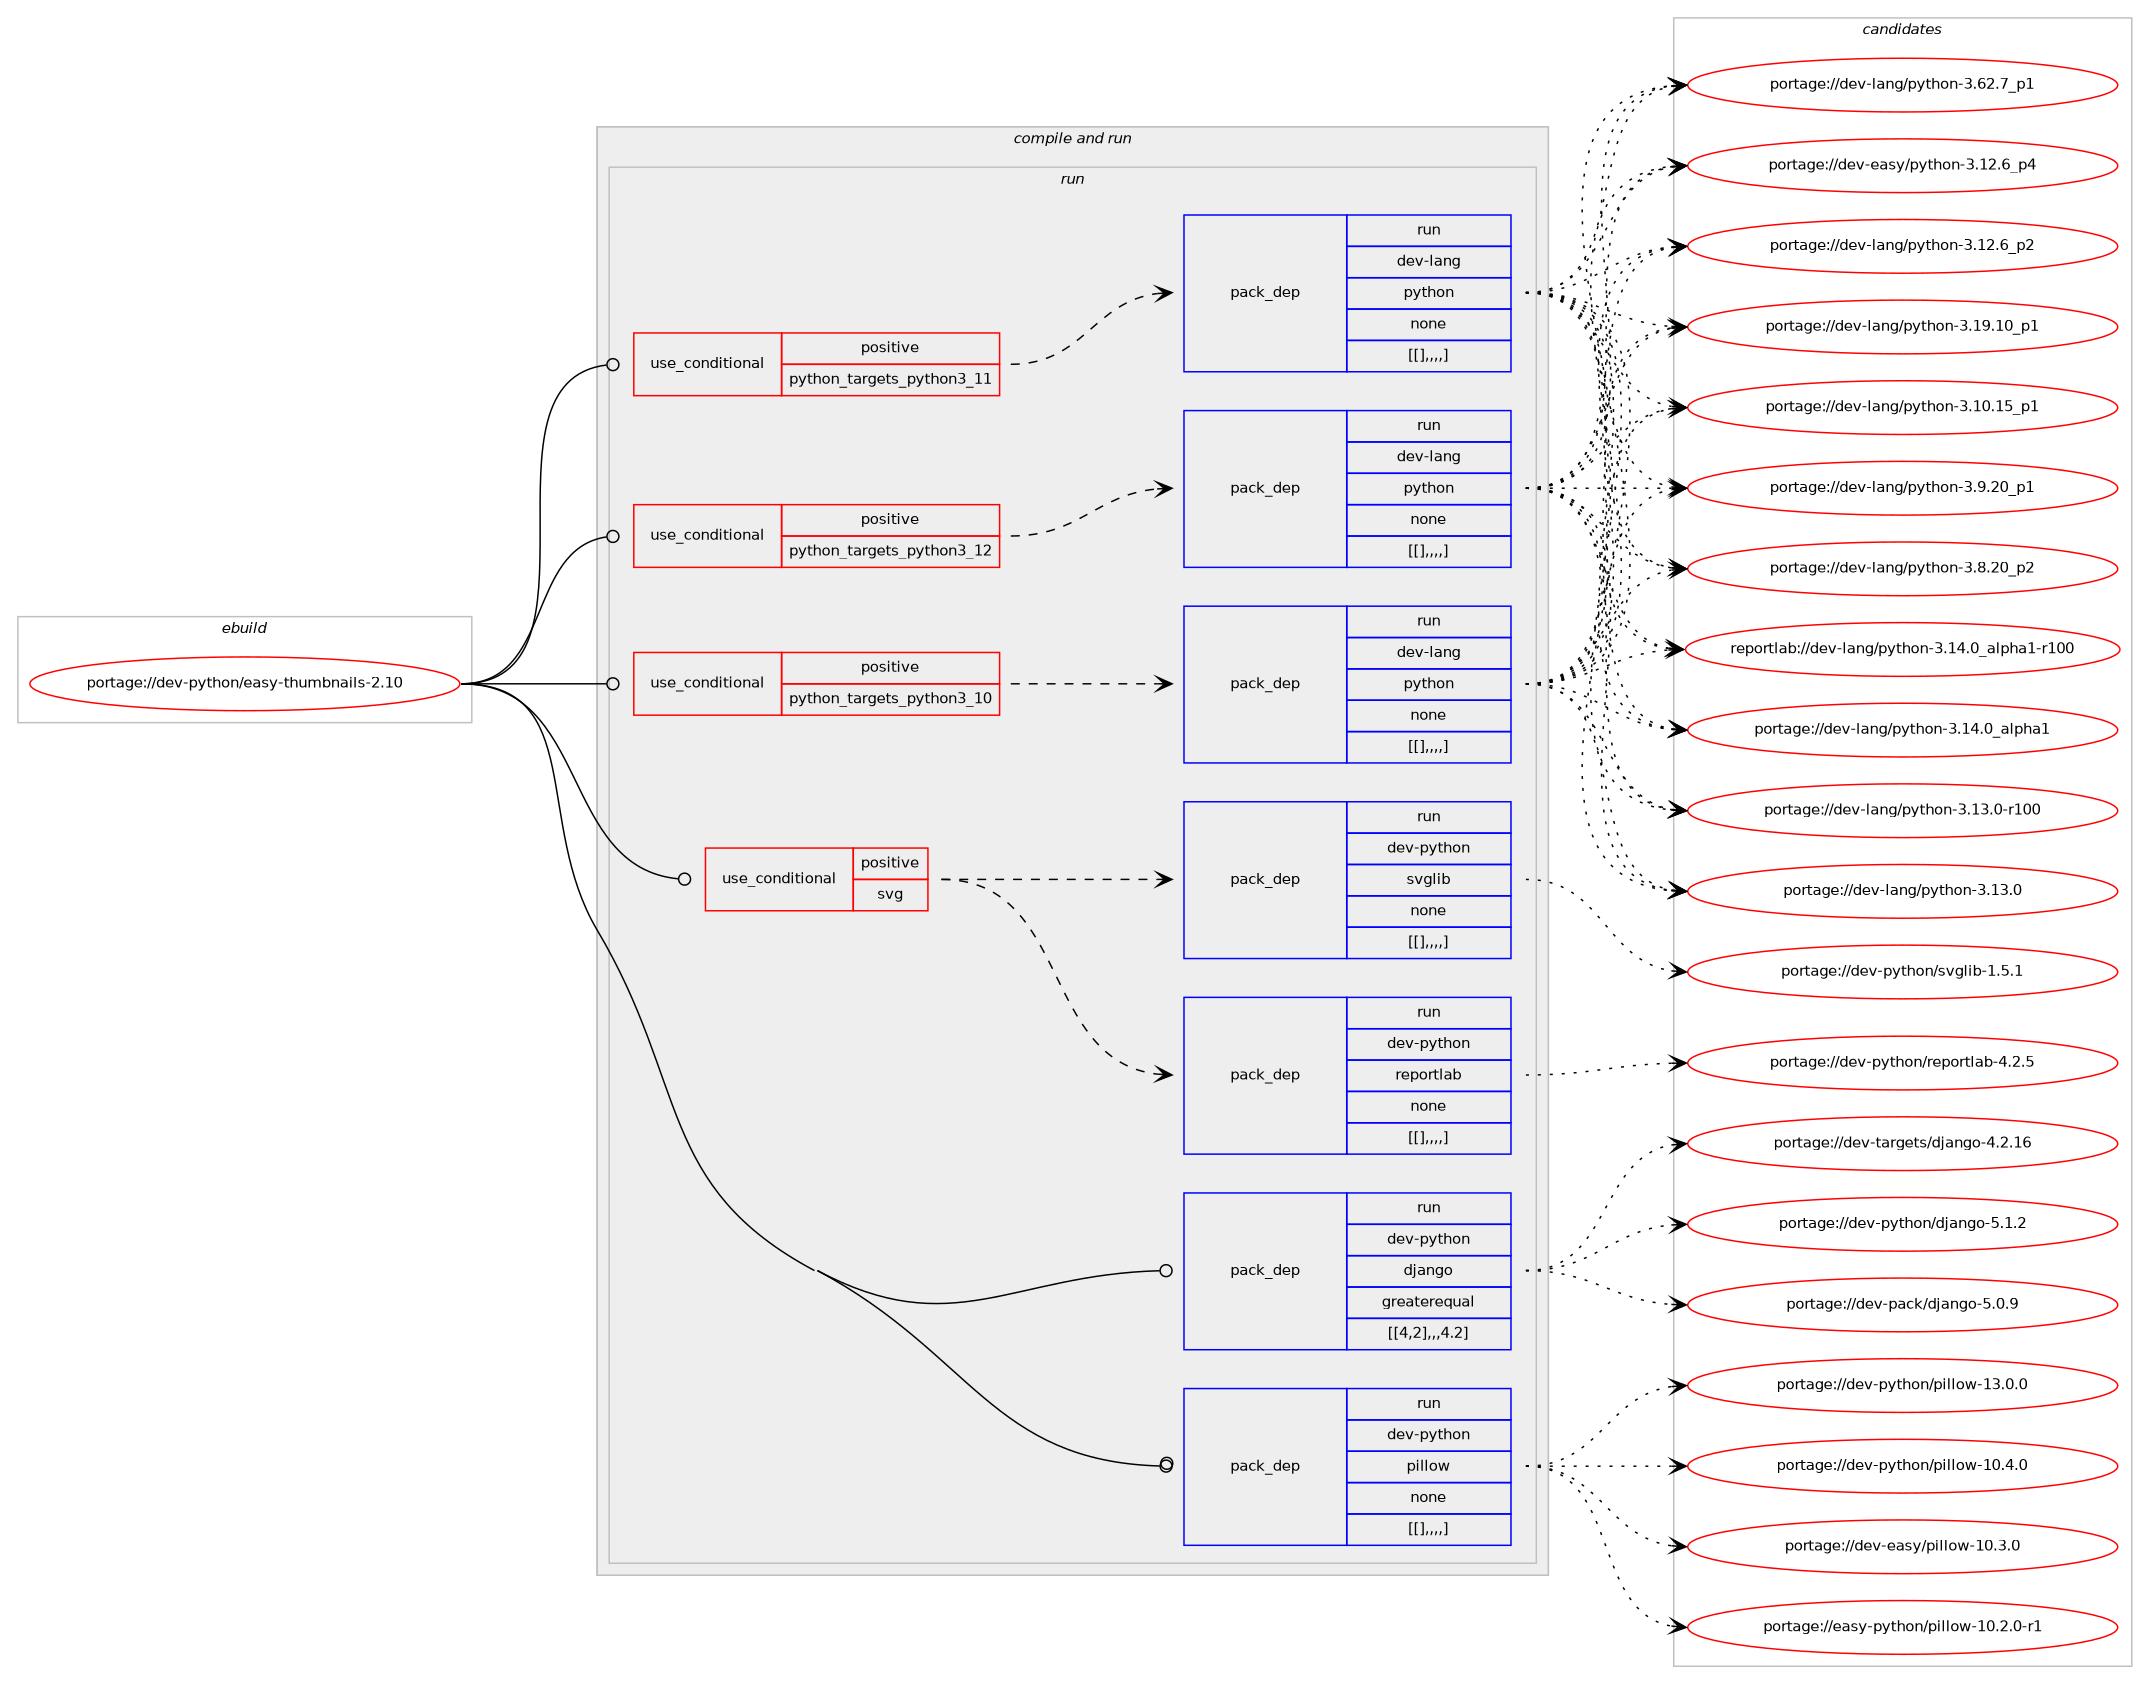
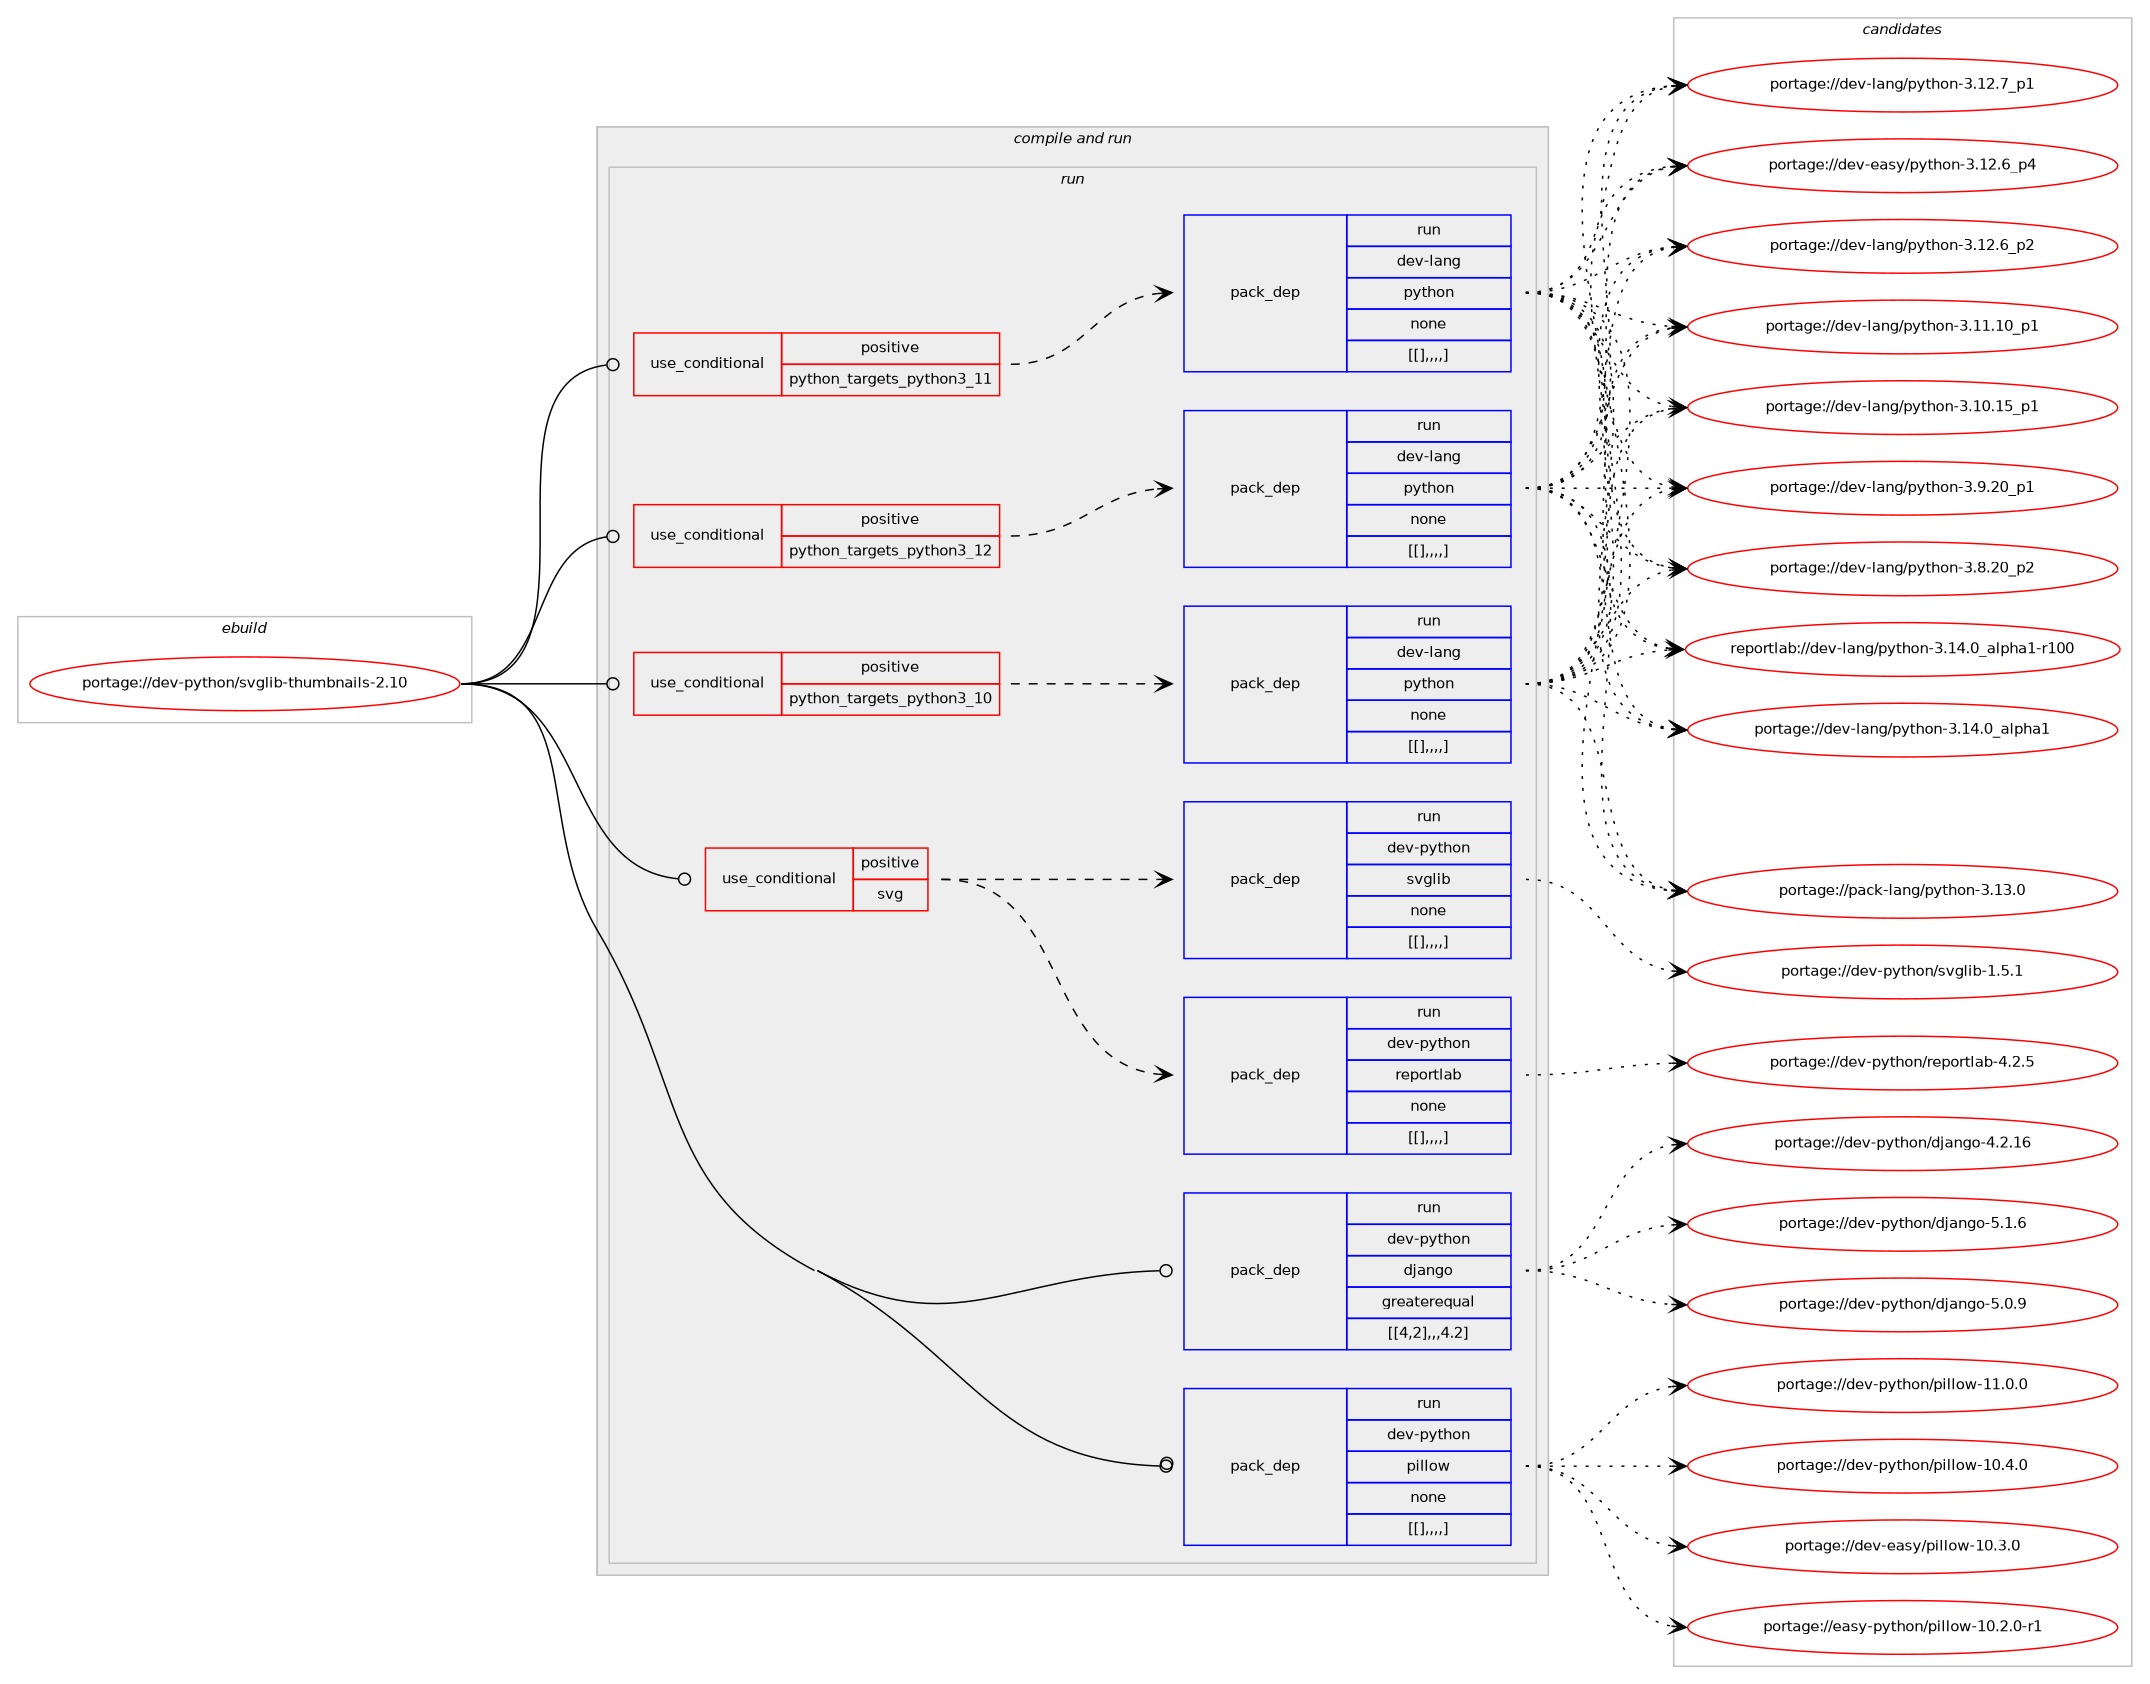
(1903, 85) -> (1903, 85)
(1903, 327) -> (1903, 327)
(245, 684) -> (245, 684)
(1903, 811) -> none
(1903, 891) -> (1903, 891)
(1903, 1144) -> (1903, 1144)
(1903, 1224) -> (1903, 1224)
(1903, 1305) -> (1903, 1305)
(1903, 1386) -> (1903, 1386)
